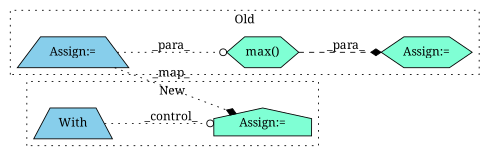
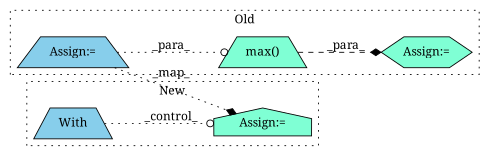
(263, 52) -> (263, 52)
